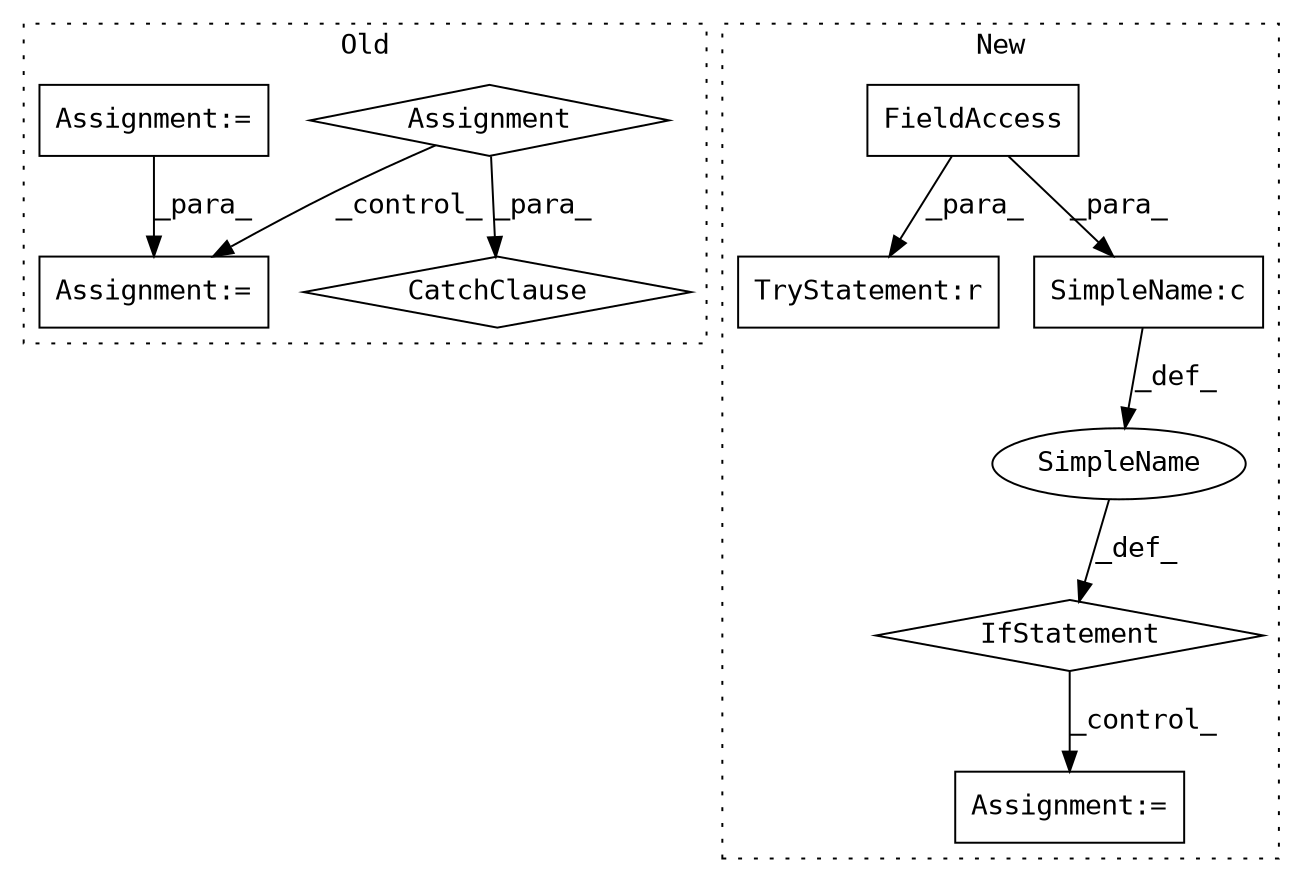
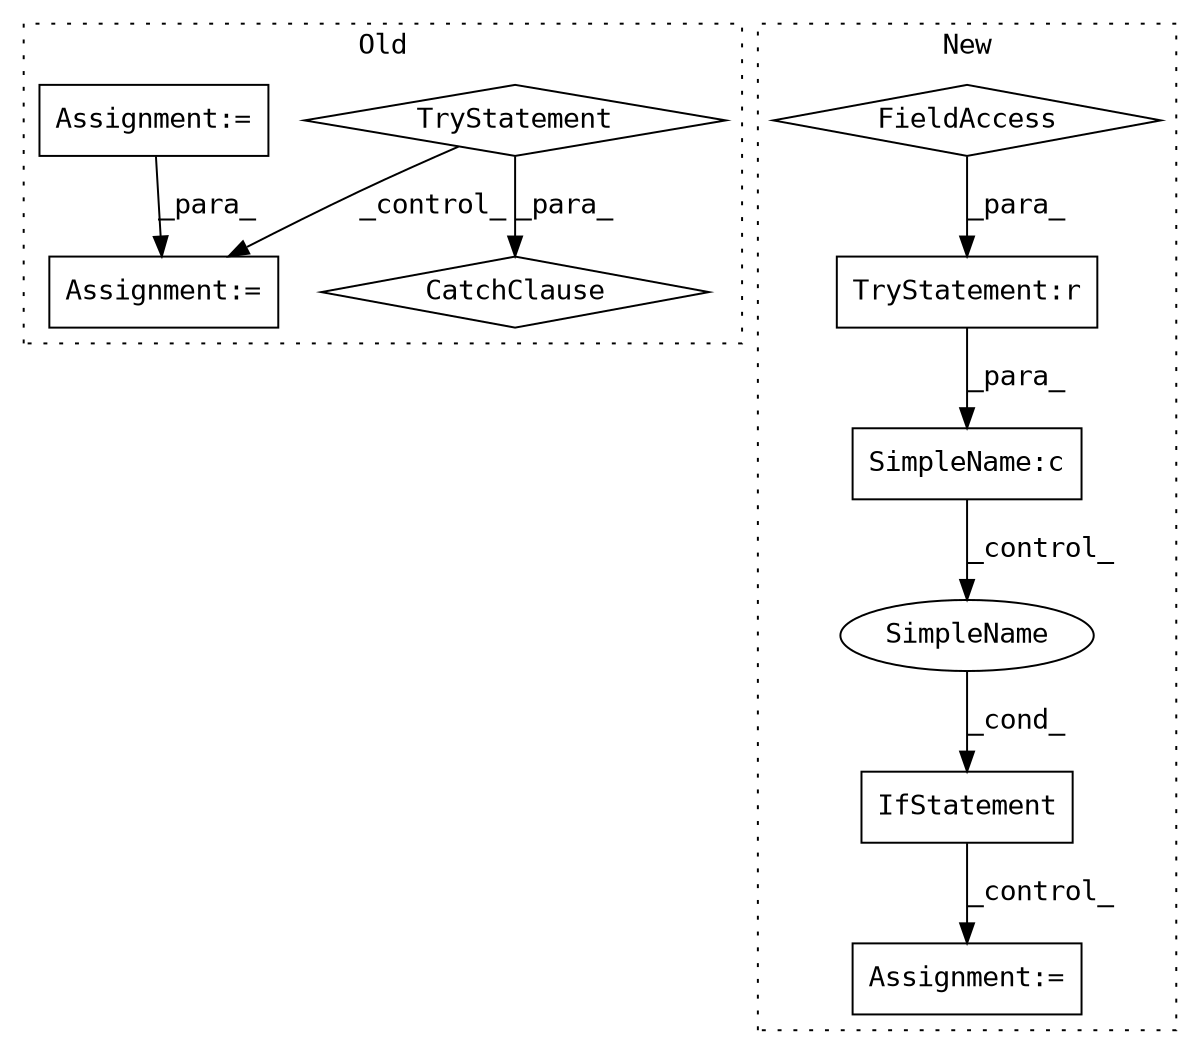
(489, 120) -> (515, 120)
(973, 120) -> (967, 120)
(1054, 199) -> (967, 368)
(1176, 378) -> (1041, 550)
(1137, 550) -> (1016, 721)
(1070, 636) -> (967, 807)
